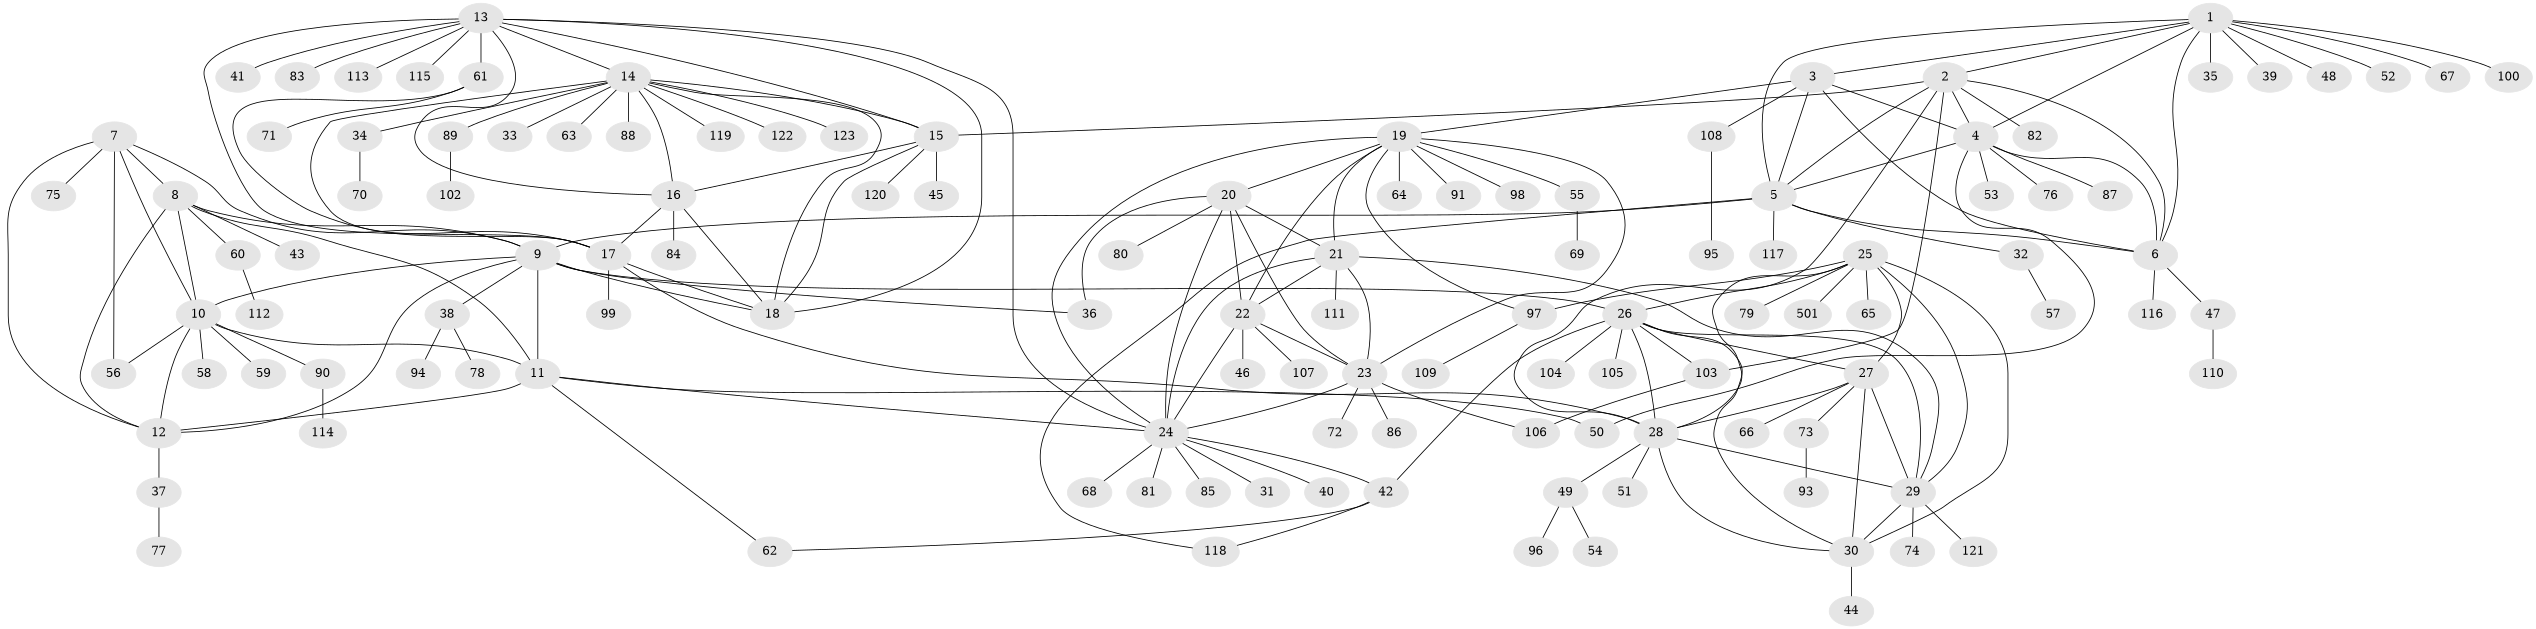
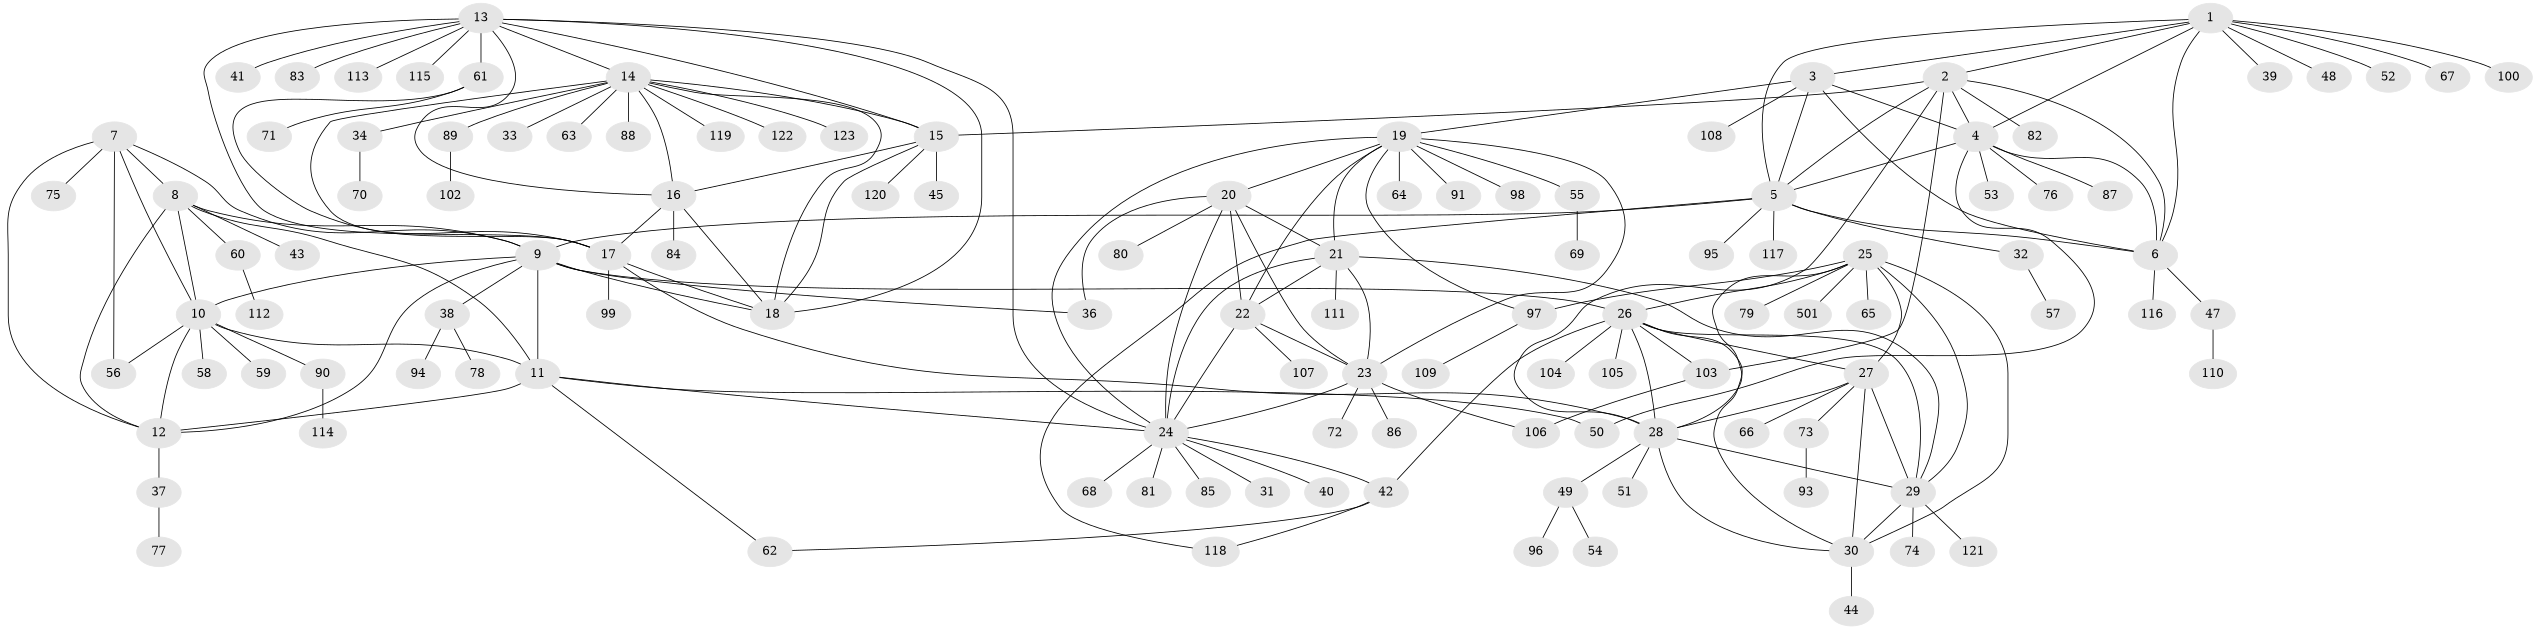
(2211, 77) -> none
(1711, 196) -> (1743, 226)
(1243, 374) -> none
